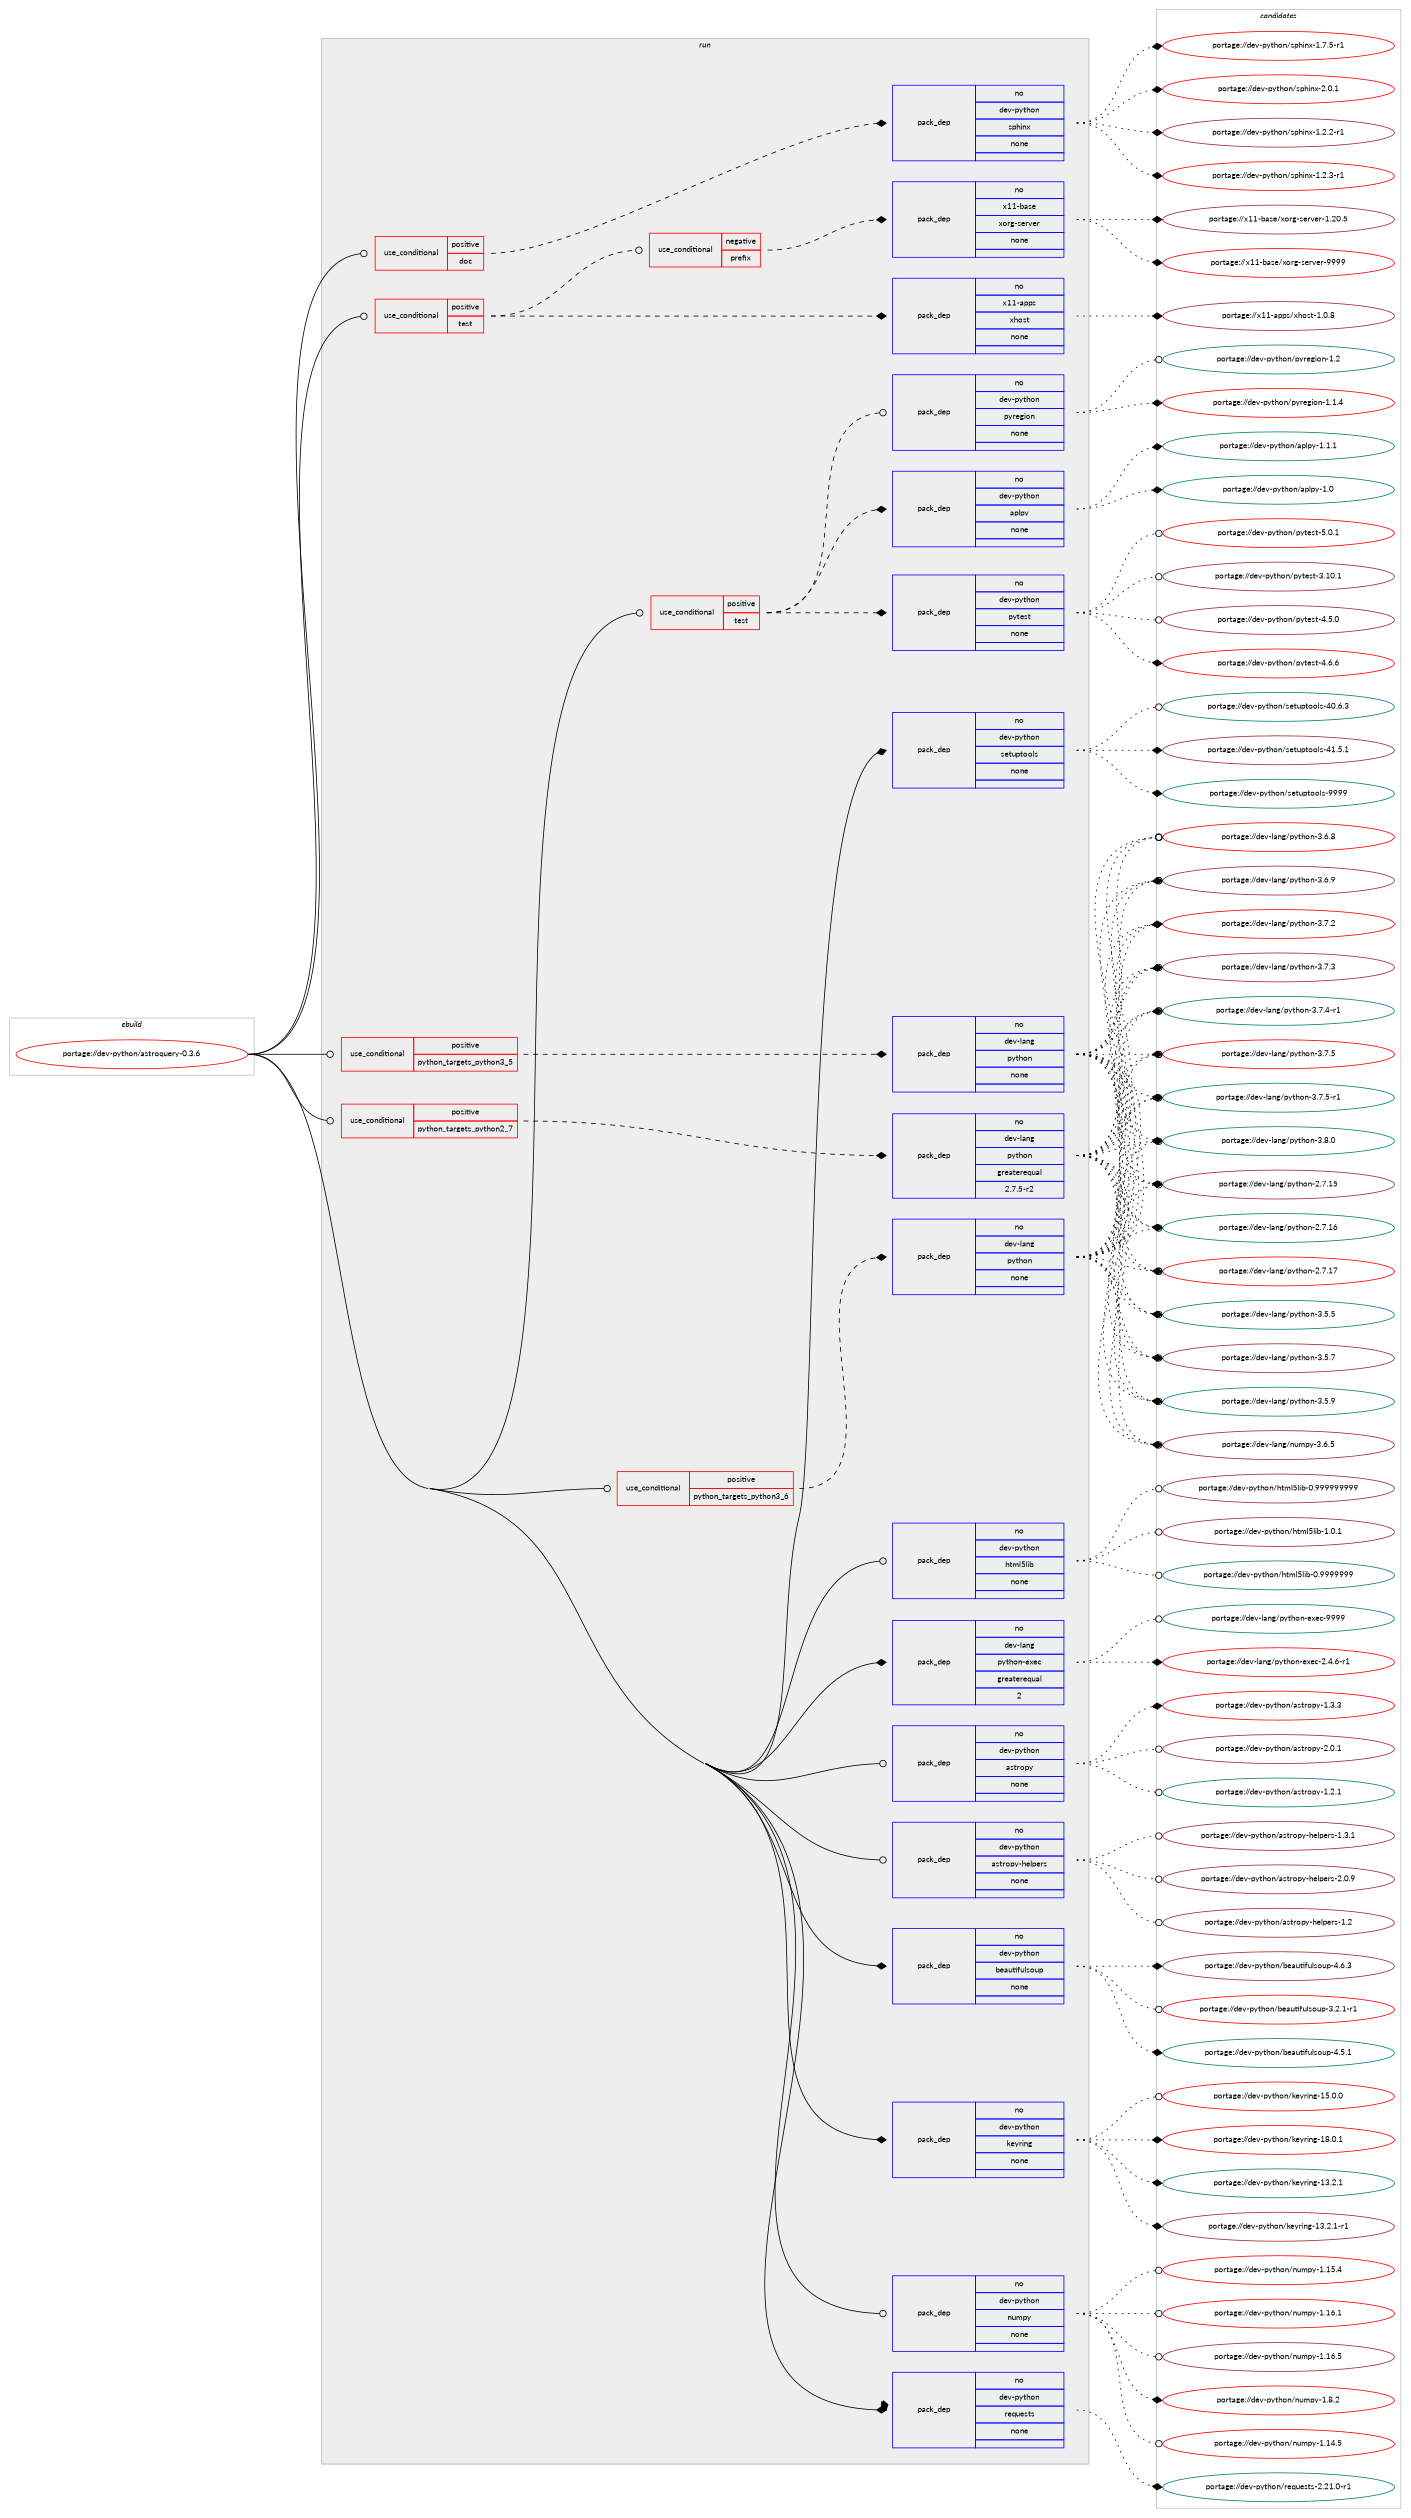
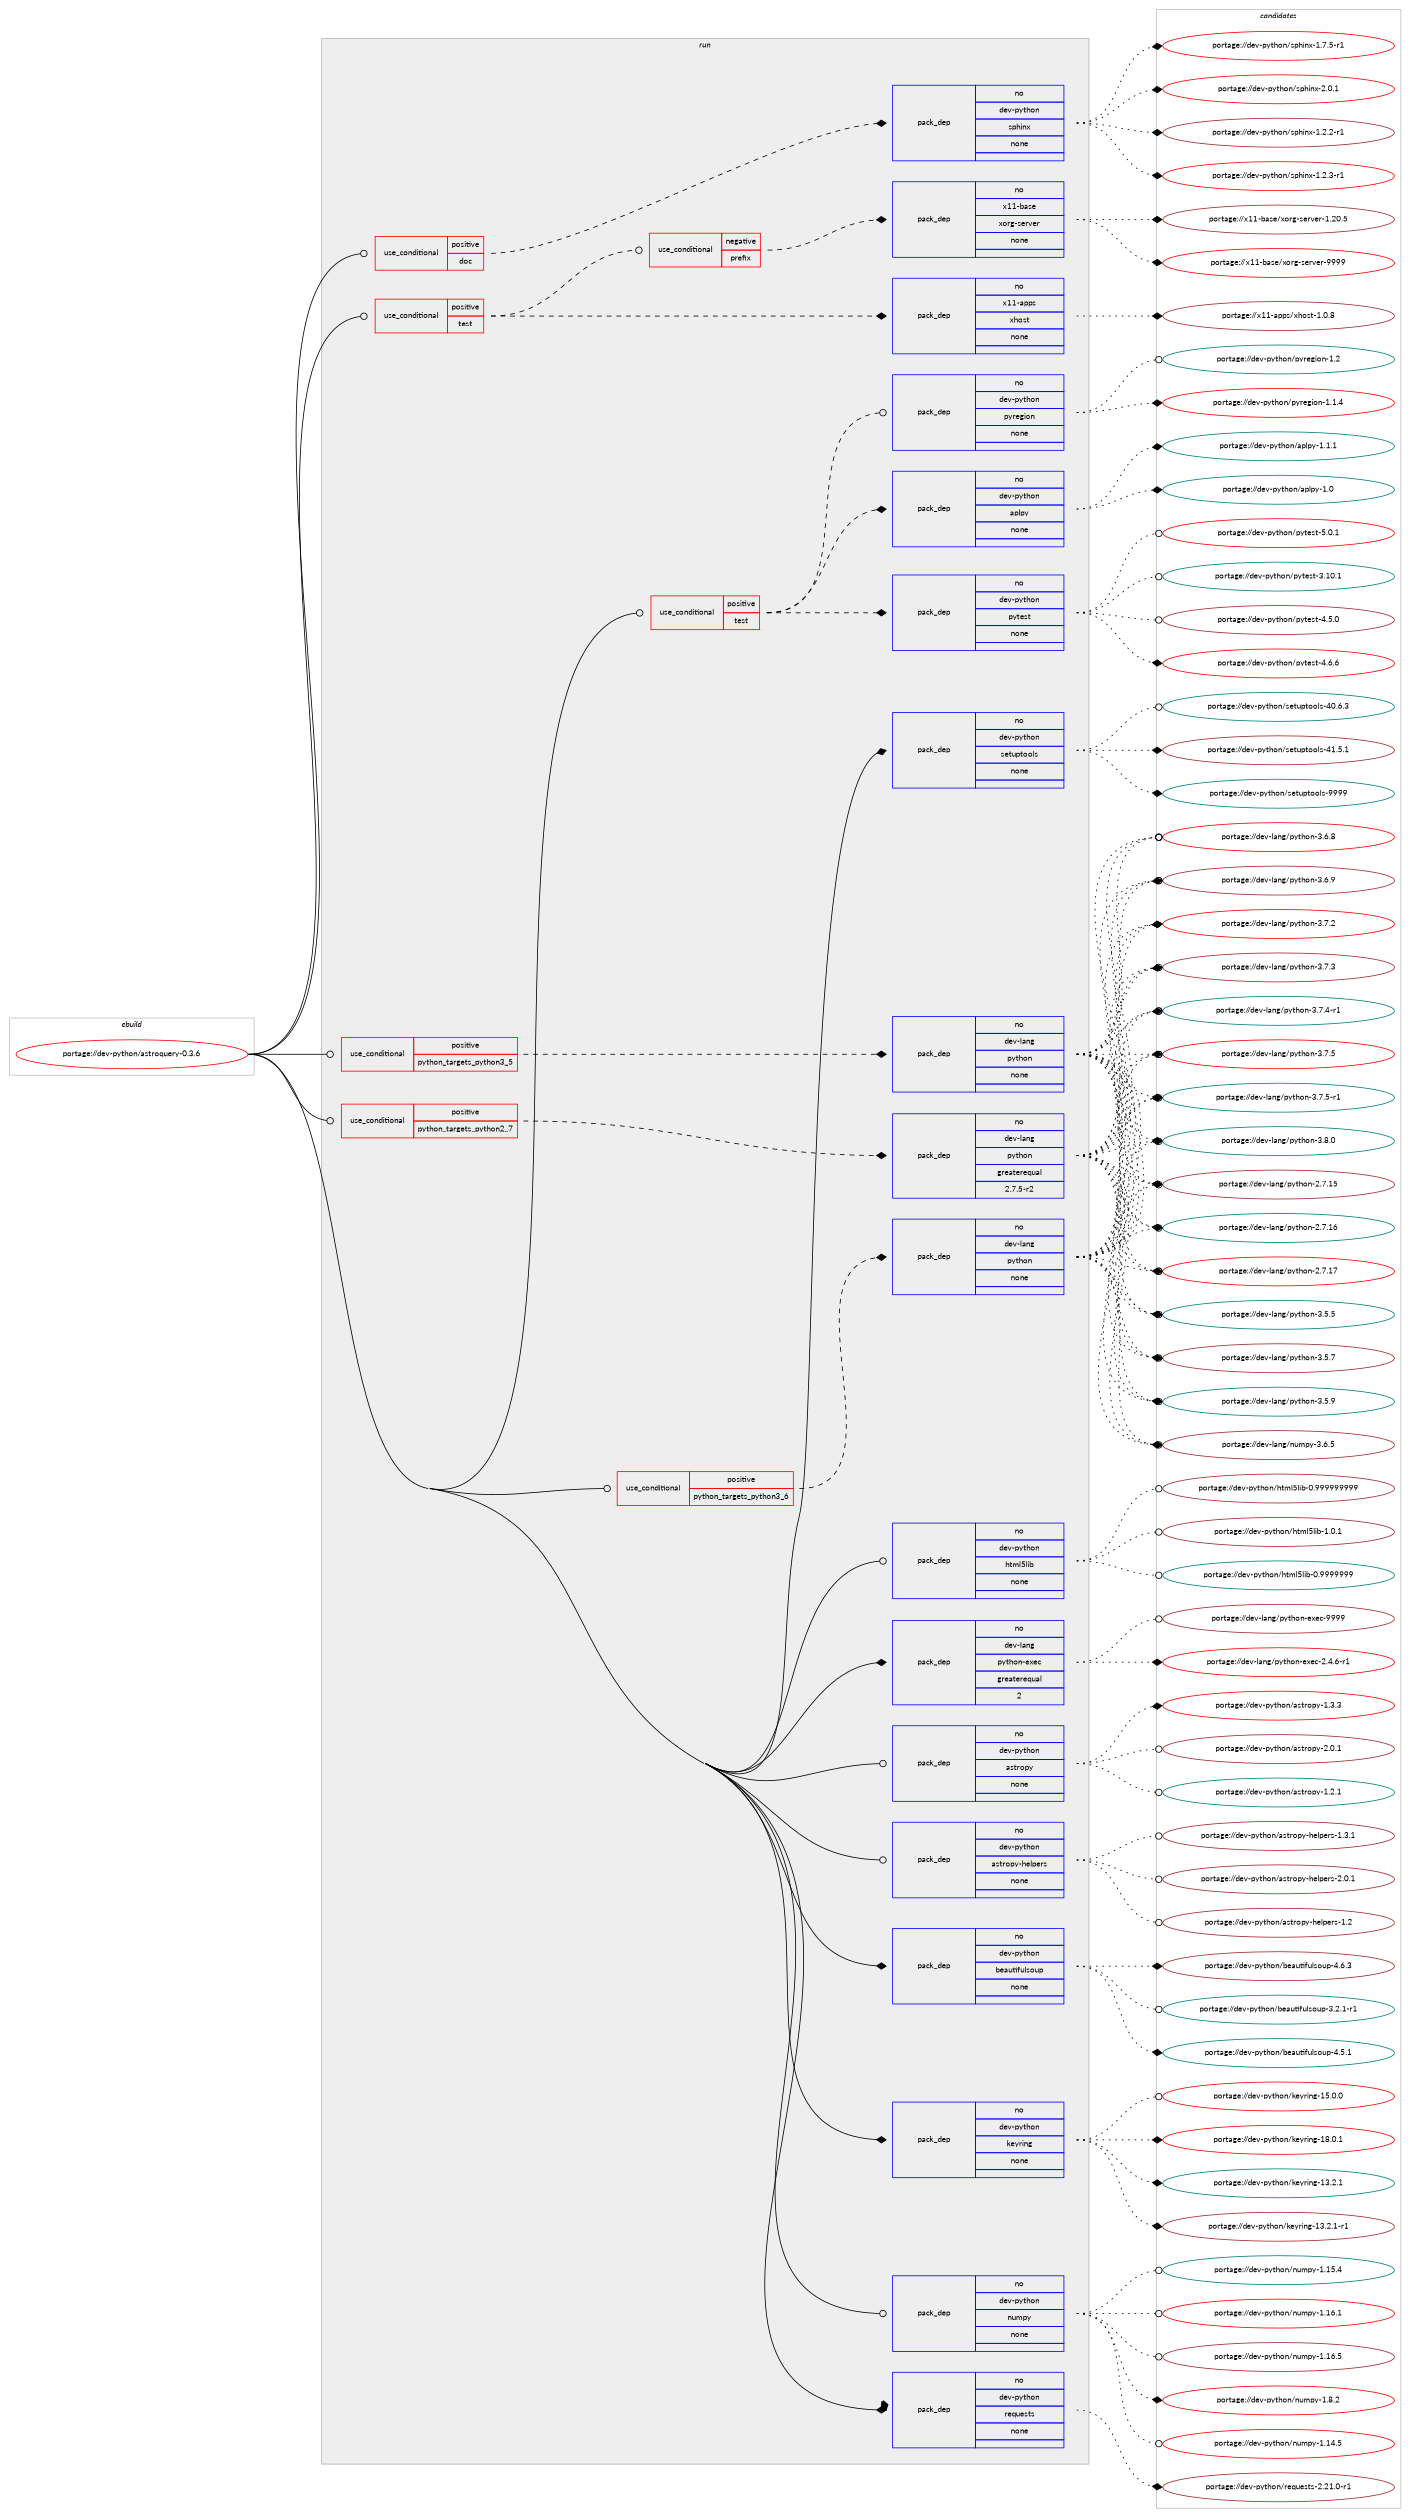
(1279, 577) -> (1279, 577)
(1279, 1619) -> (1279, 1619)
(1279, 1879) -> (1279, 1879)
(1279, 2010) -> (1279, 2010)
(1279, 2270) -> (1279, 2270)
(1279, 2487) -> (1279, 2487)
